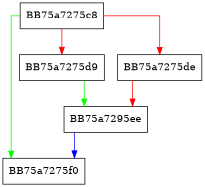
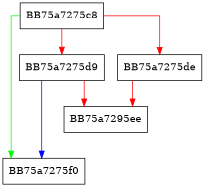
(84, 90) -> (84, 90)
(74, 142) -> (42, 116)
